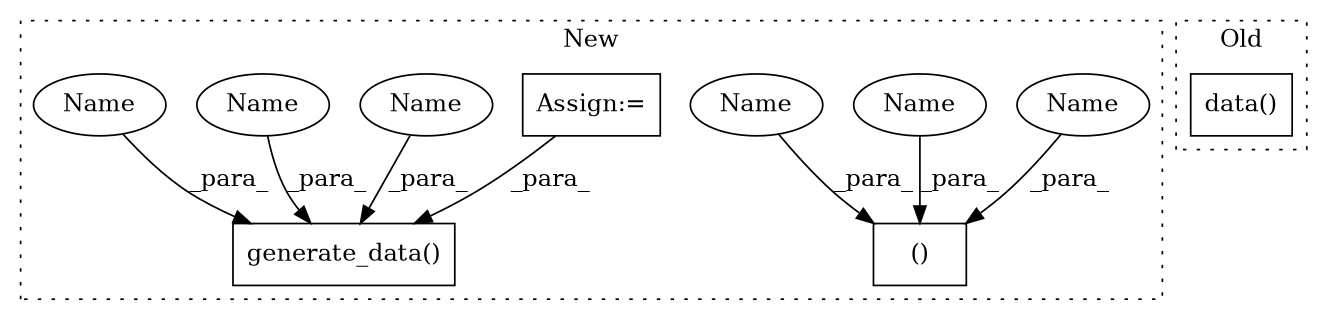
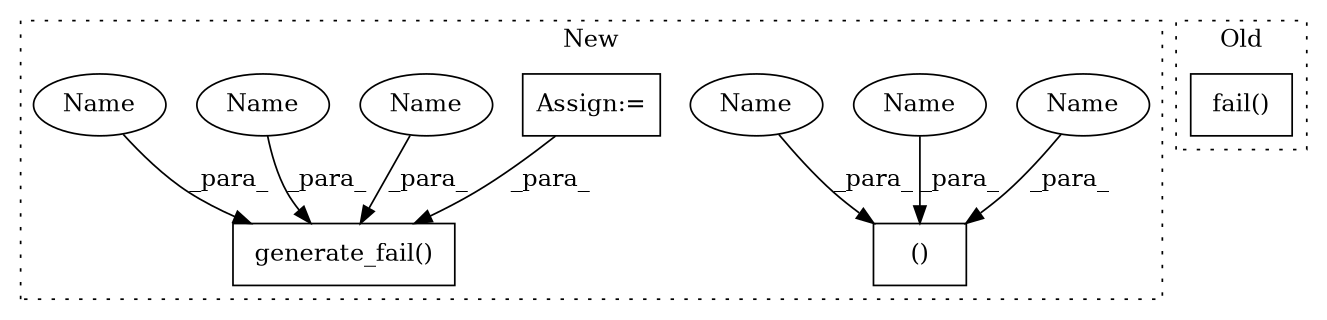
(1241, 105) -> (1241, 105)
(344, 254) -> (344, 254)
